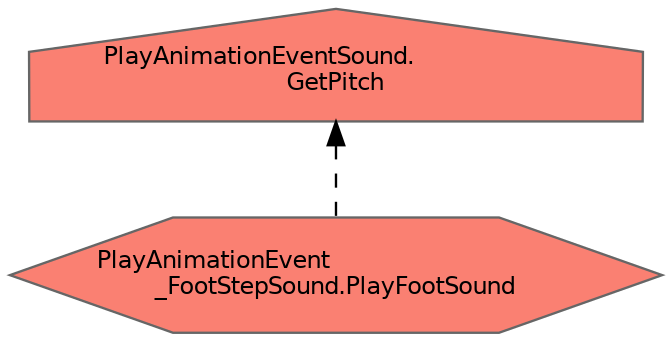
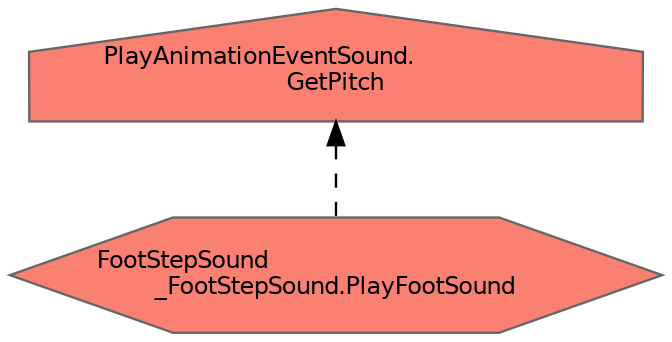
(336, 275) -> (336, 275)
